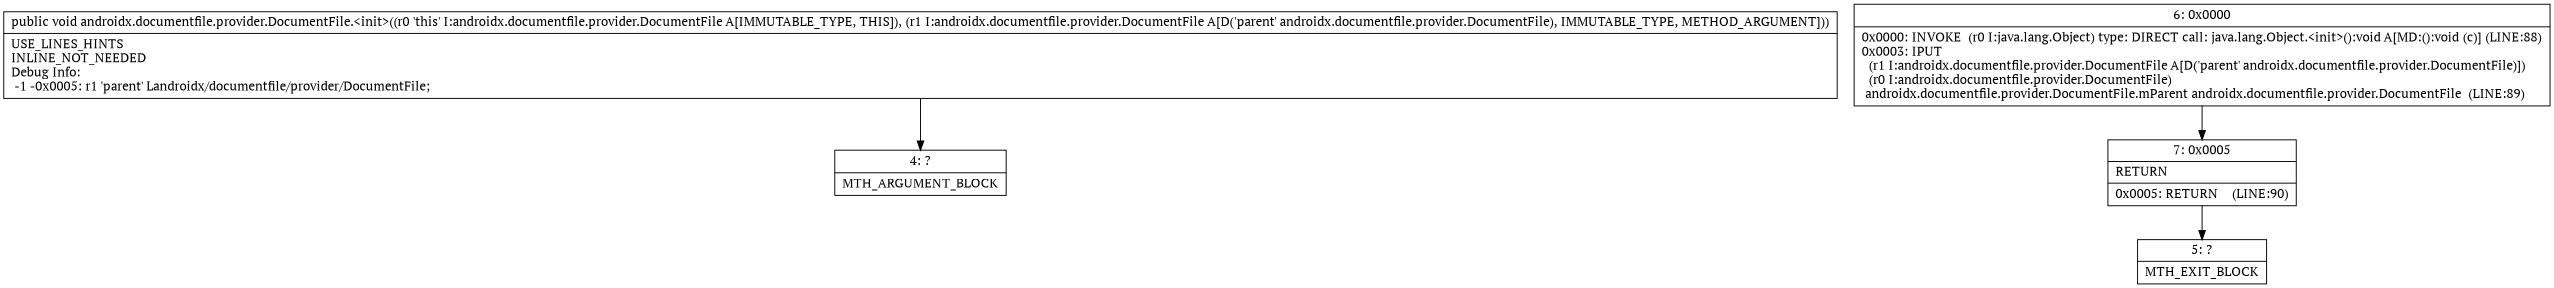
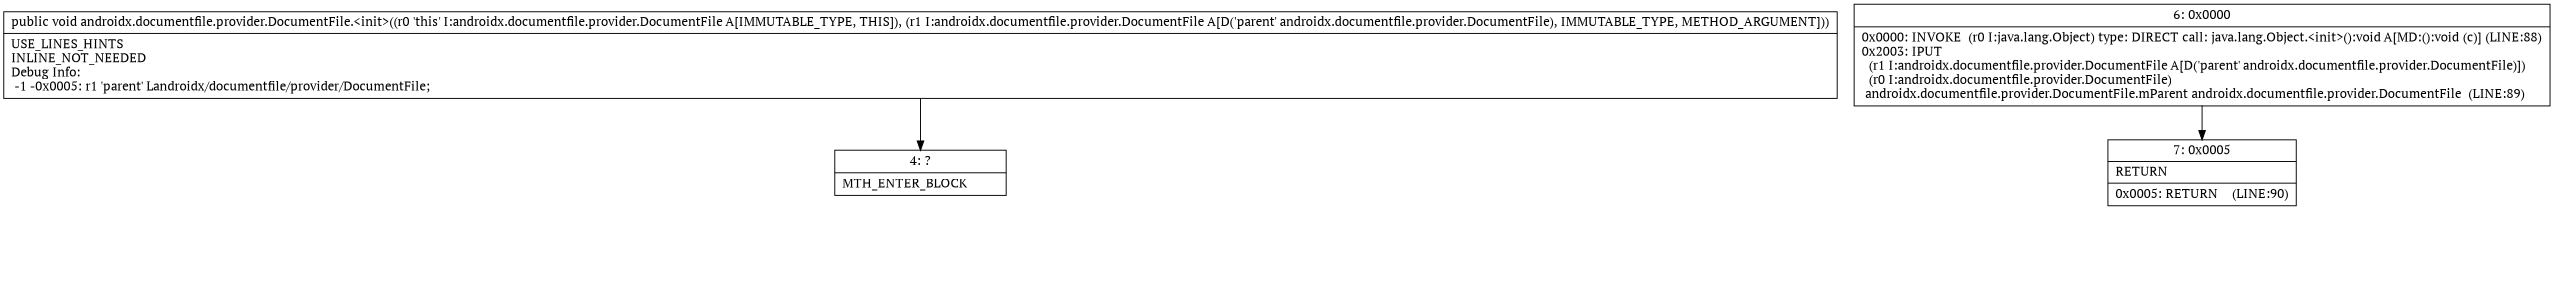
(1906, 52) -> (1906, 52)
(920, 184) -> (905, 184)
(2202, 262) -> none
